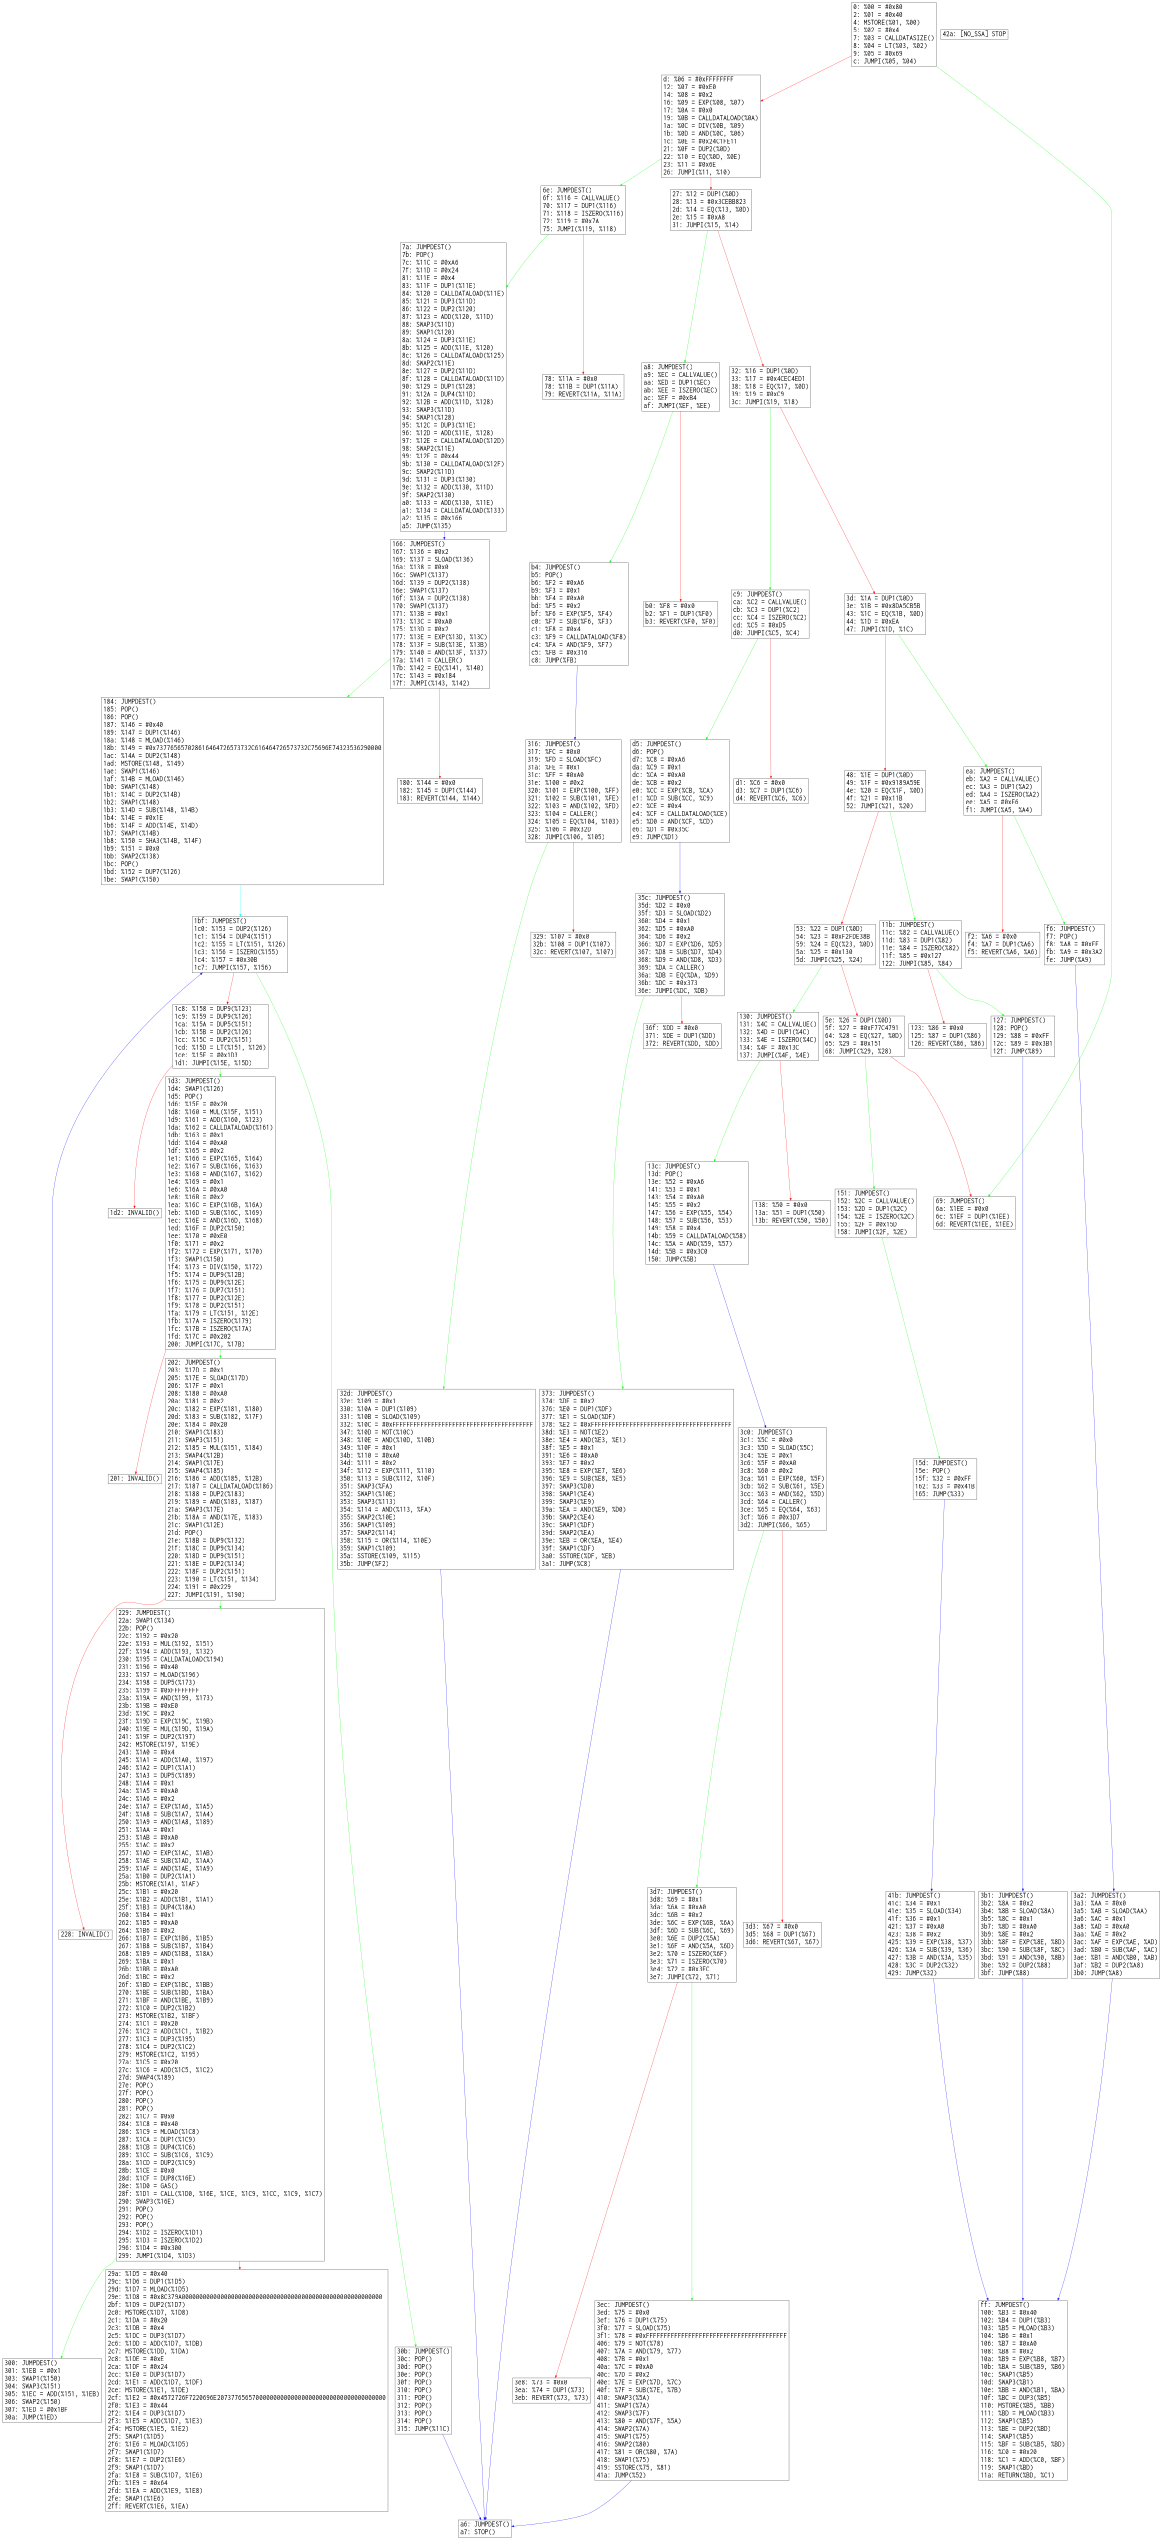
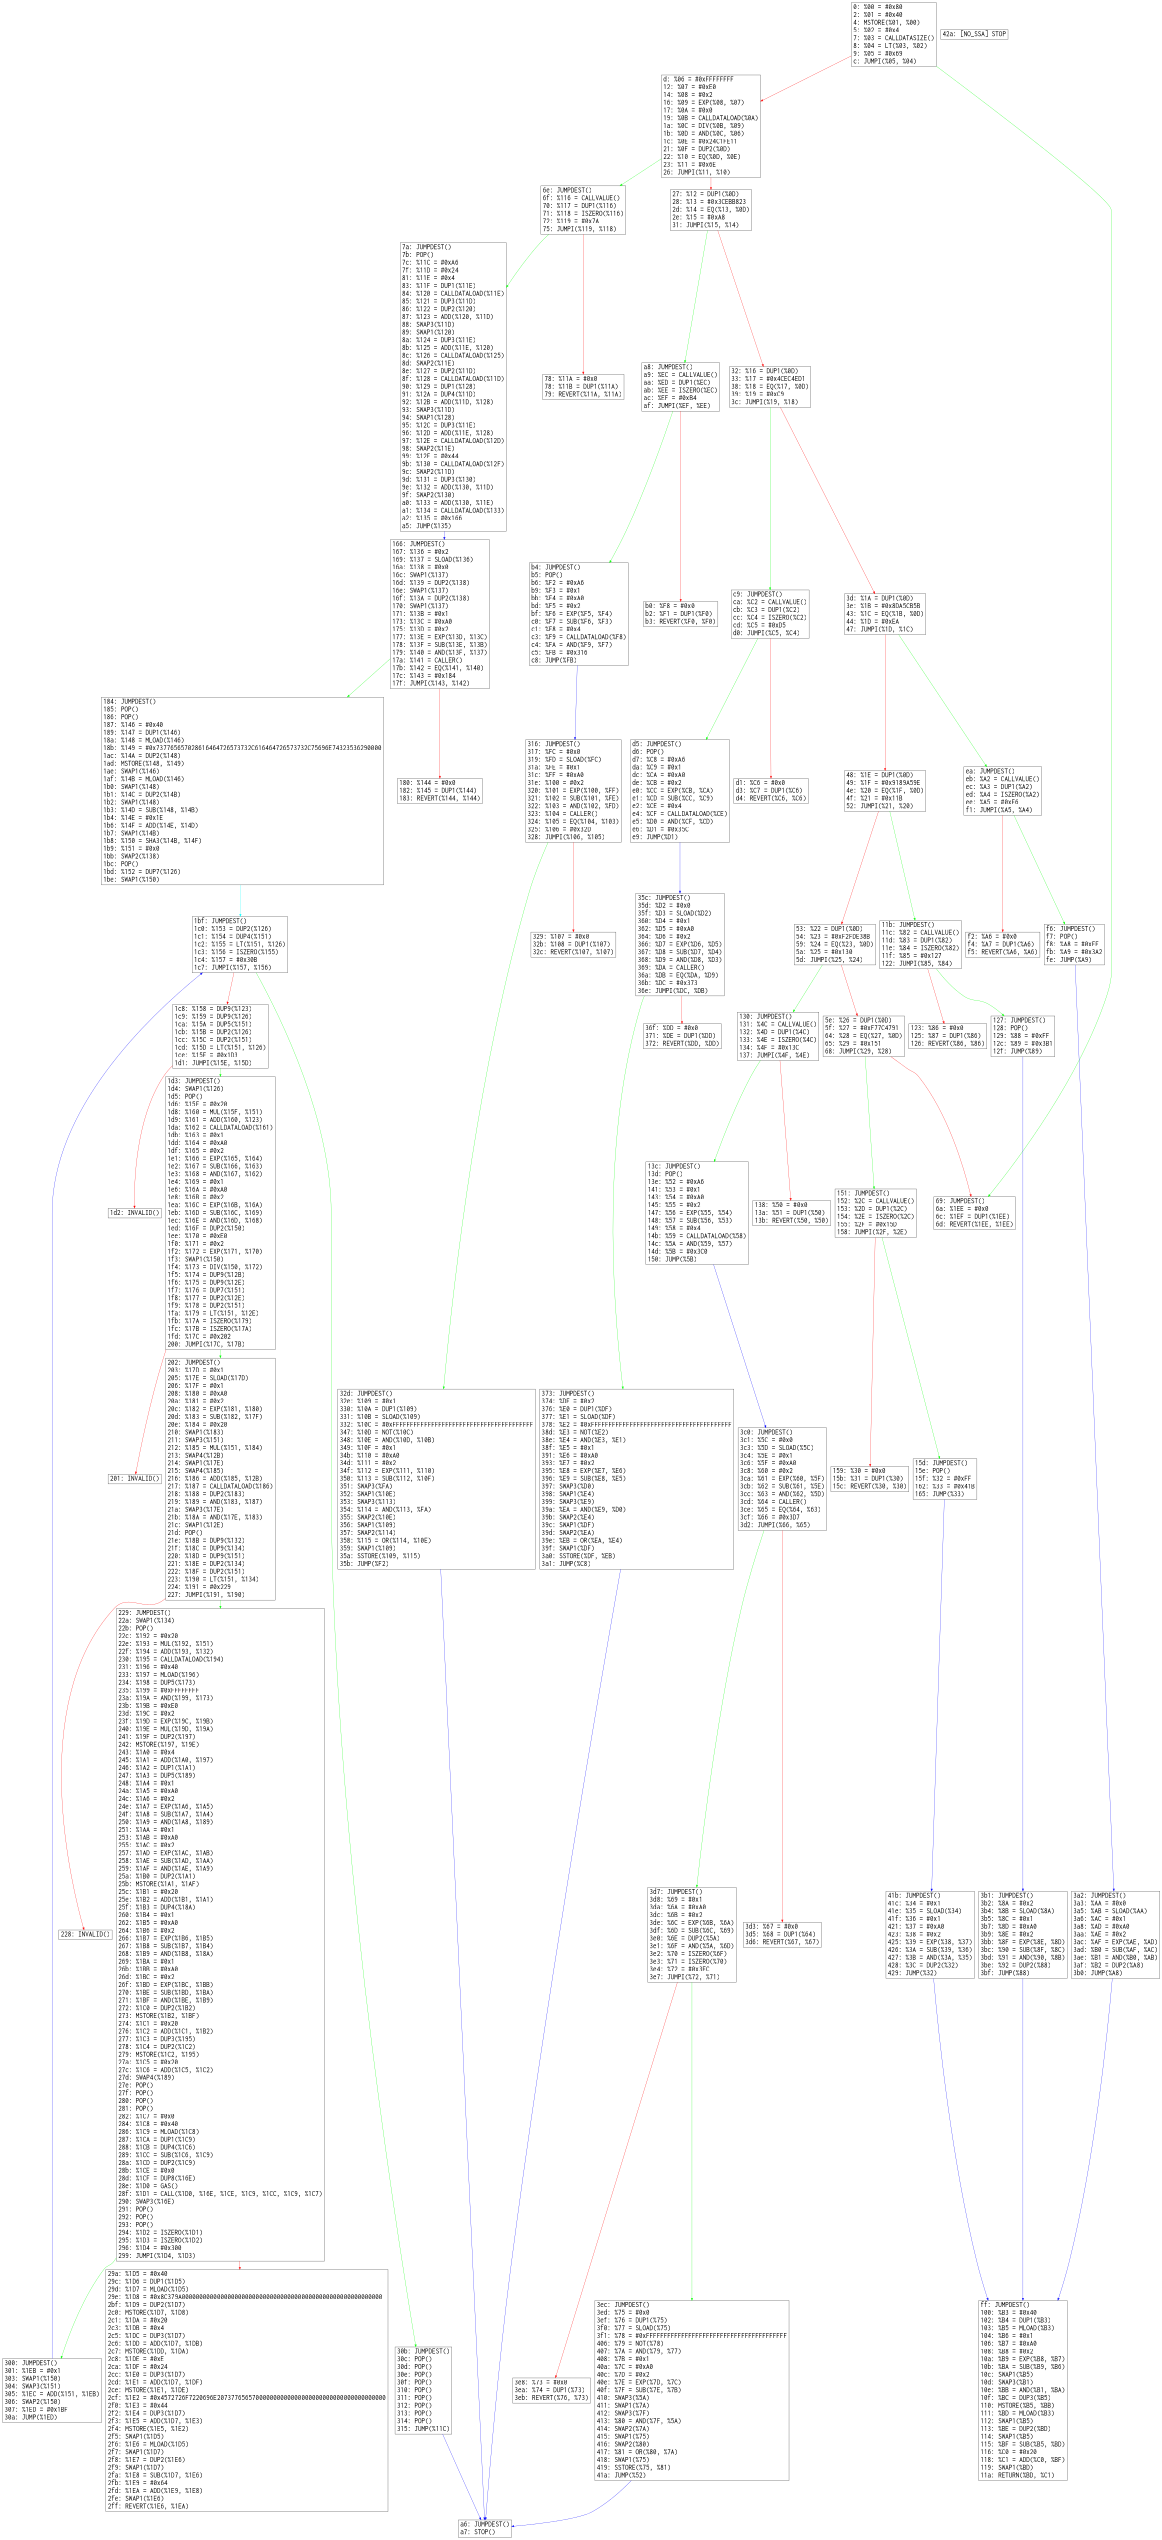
none -> (870, 1479)
(782, 1935) -> (782, 1935)
(552, 2391) -> (552, 2391)
